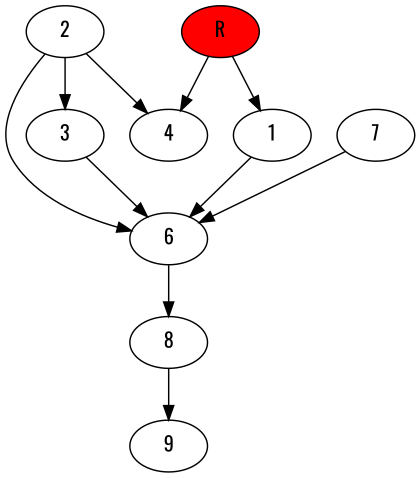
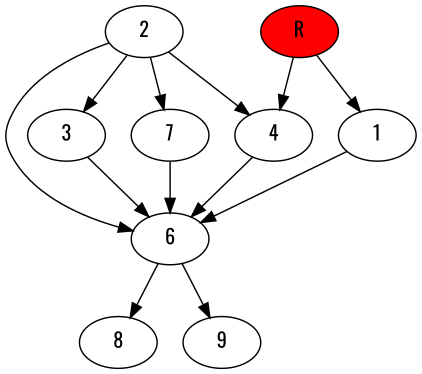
none -> (155, 76)
none -> (227, 182)
(169, 387) -> (193, 284)
